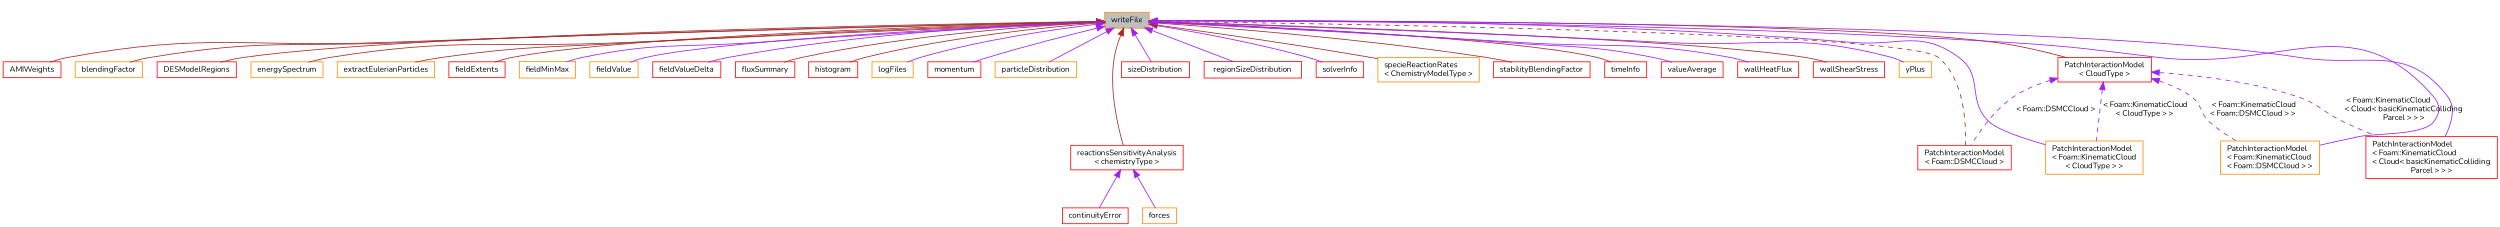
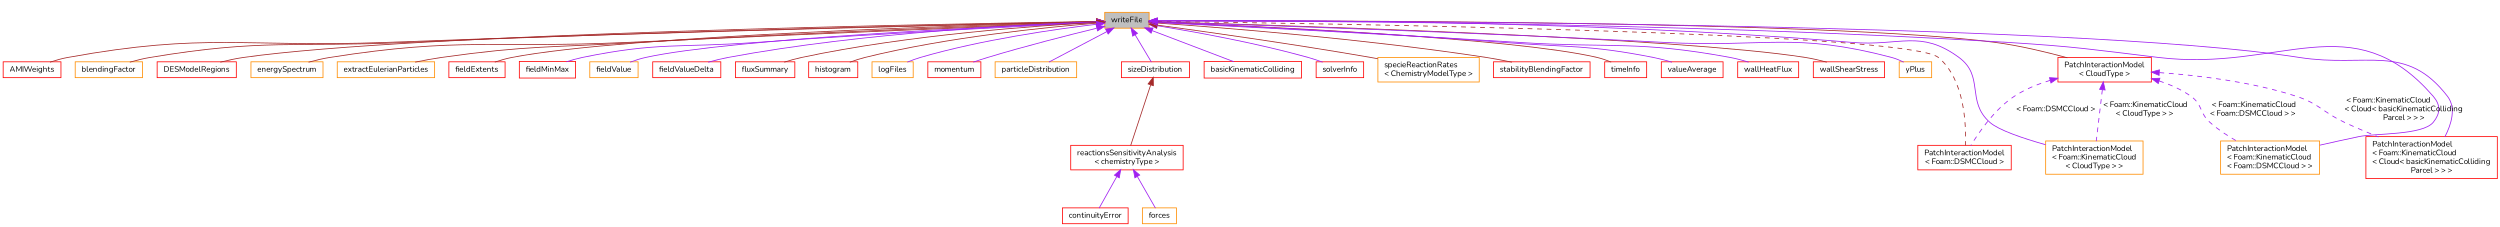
(547, 70) -> (547, 70)
(1253, 70) -> (1253, 70)
(1113, 90) -> (1141, 115)
